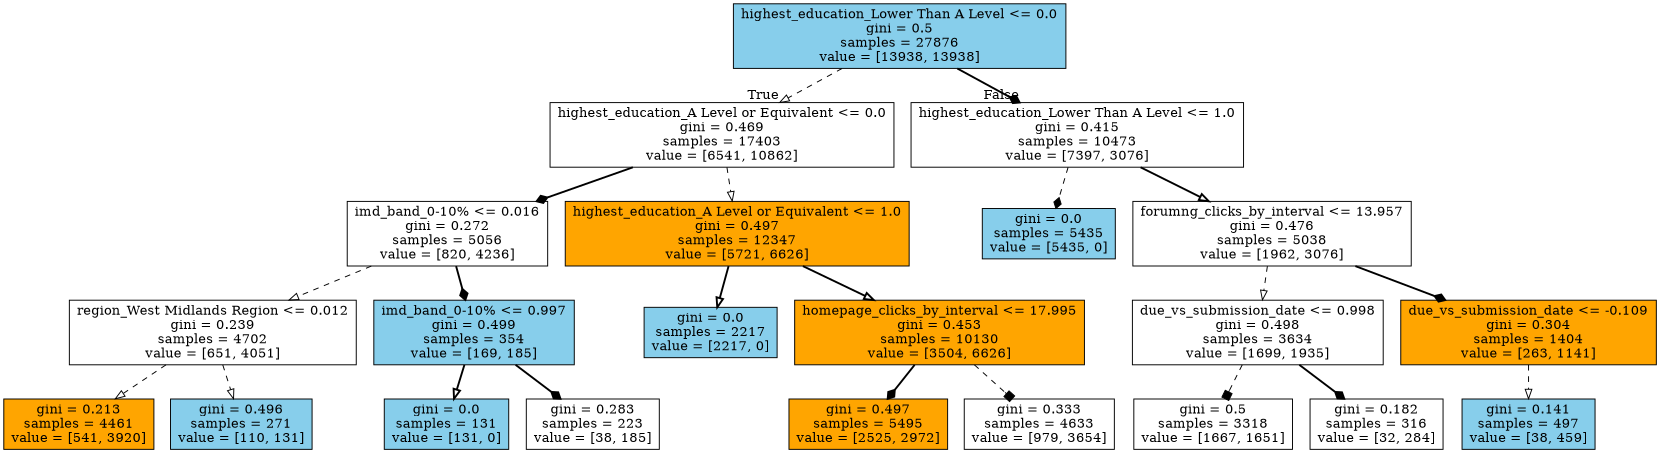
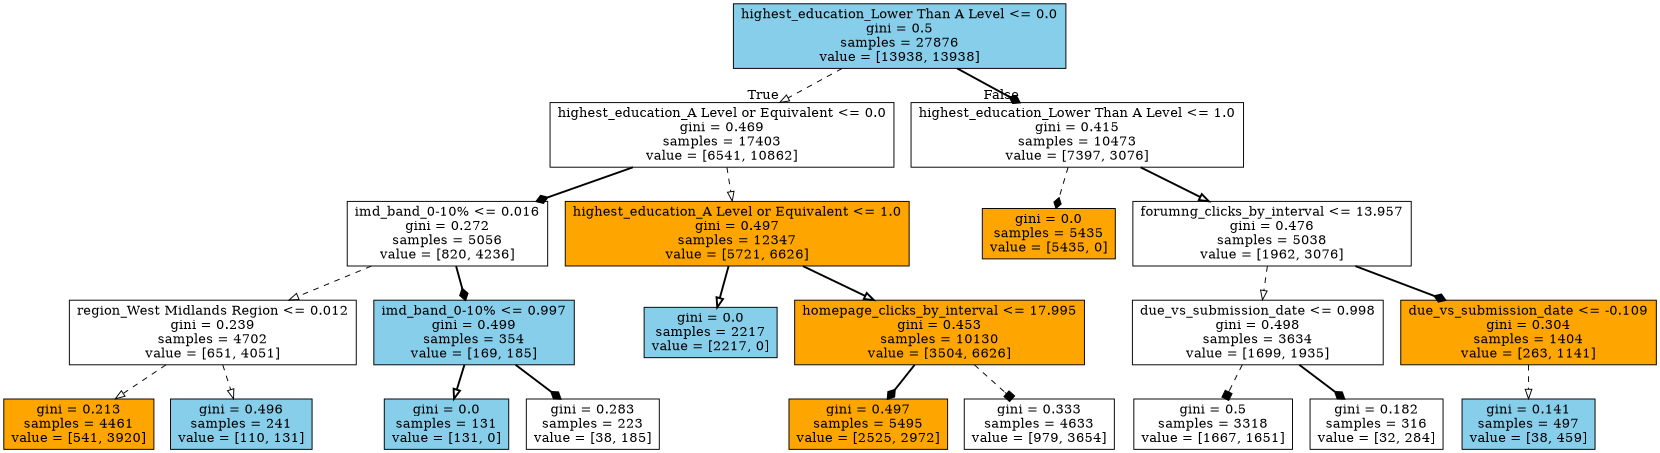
(1049, 234) -> (1049, 234)
(241, 424) -> (241, 424)
